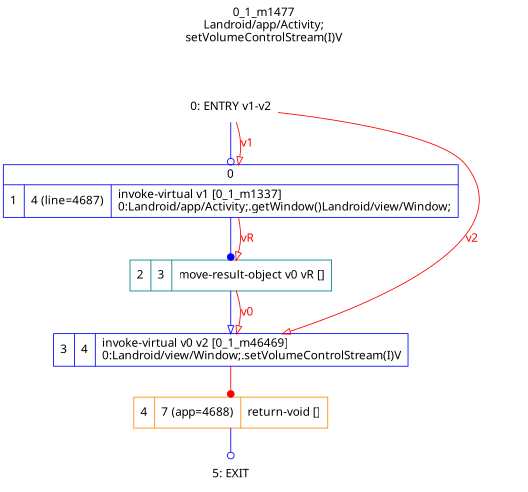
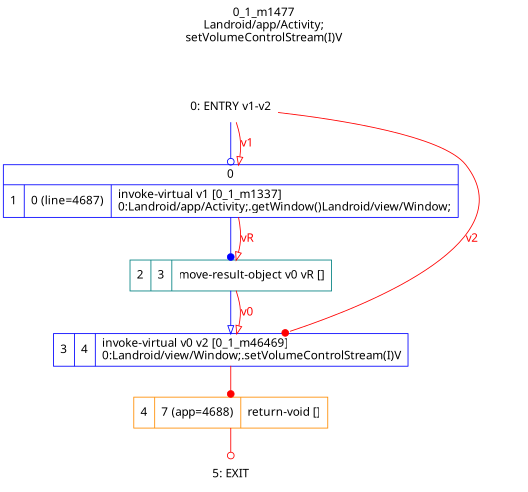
(68, 201) -> (68, 201)
(477, 202) -> (477, 202)
(231, 440) -> (231, 440)
